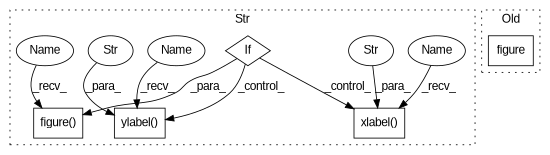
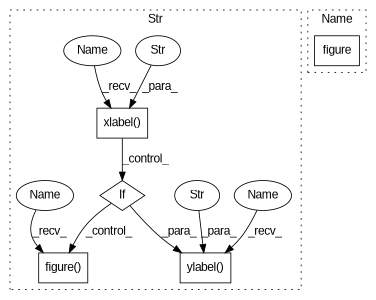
(511, 20) -> (337, 20)
(303, 82) -> (122, 155)
(208, 87) -> (109, 232)
(261, 87) -> (179, 232)
